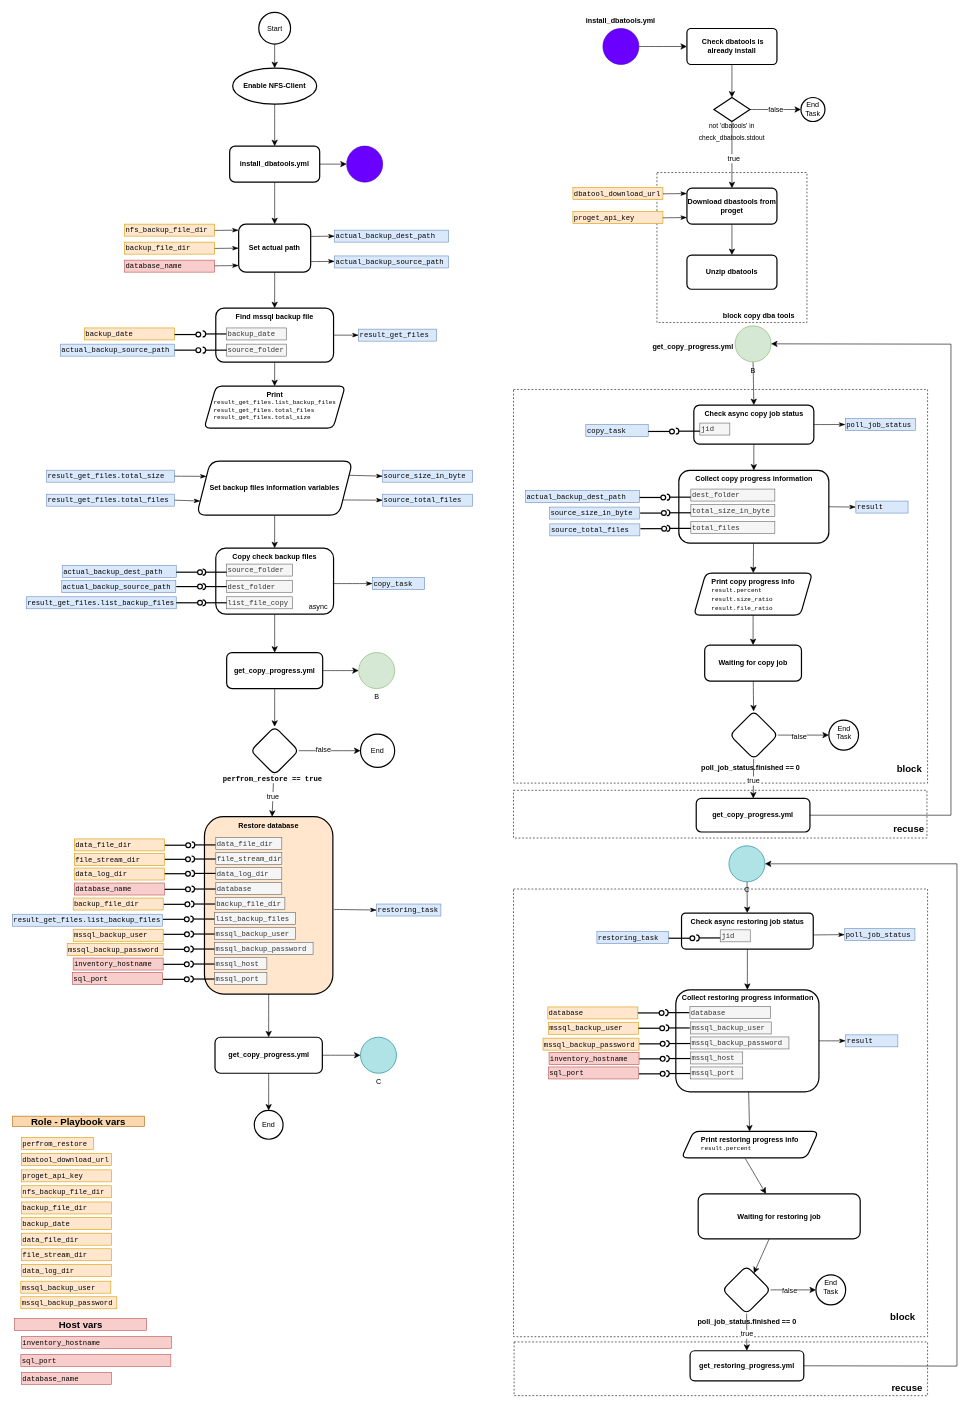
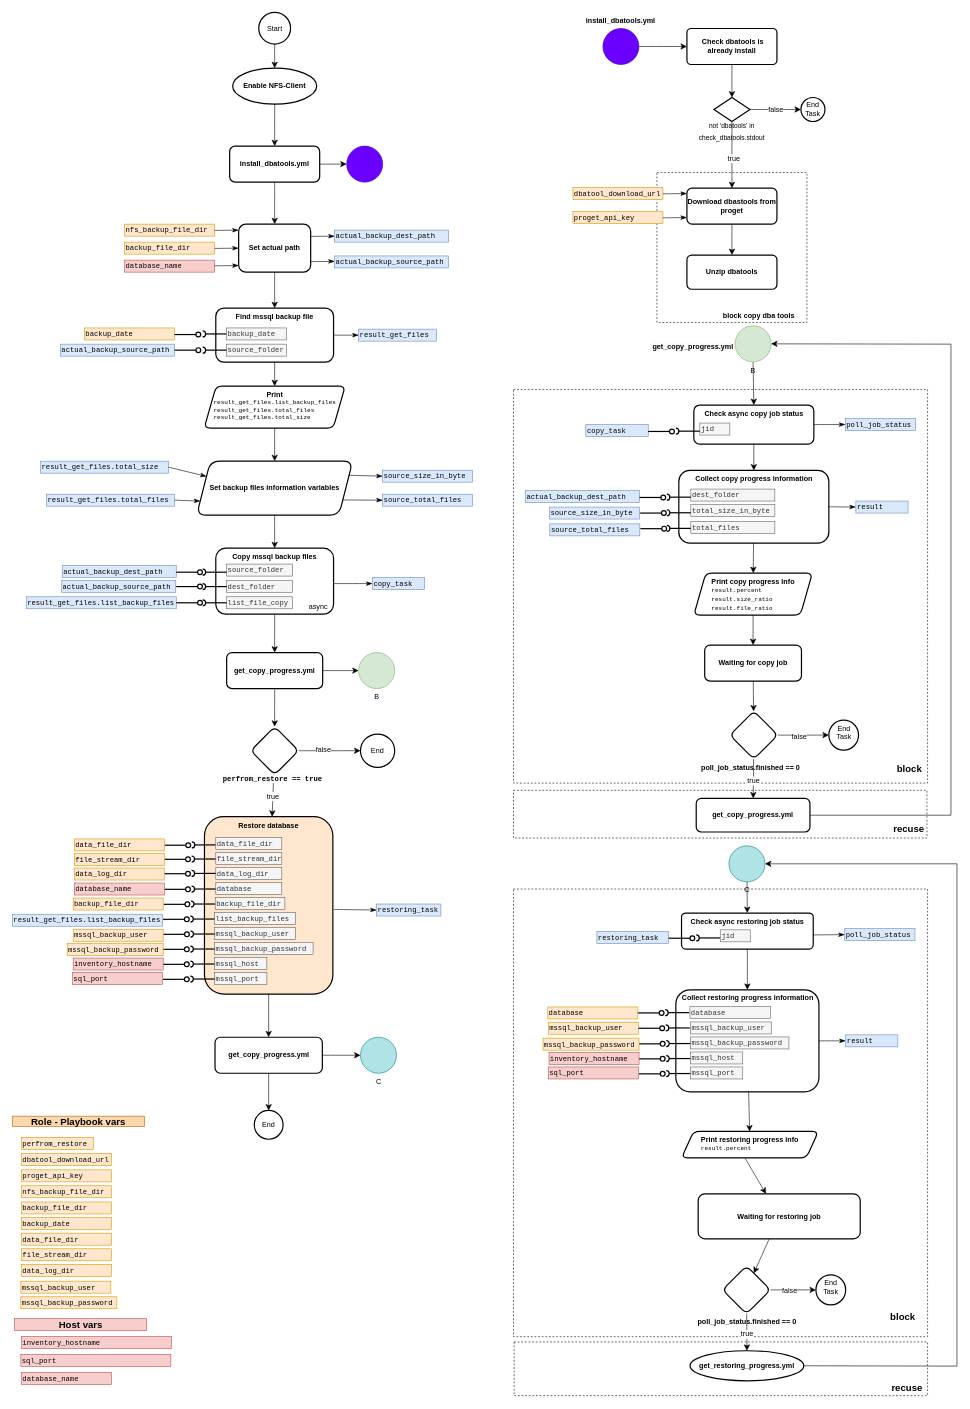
none -> (275, 442)
(110, 476) -> (104, 467)
(275, 557) -> (275, 557)
(747, 1366) -> (747, 1366)
